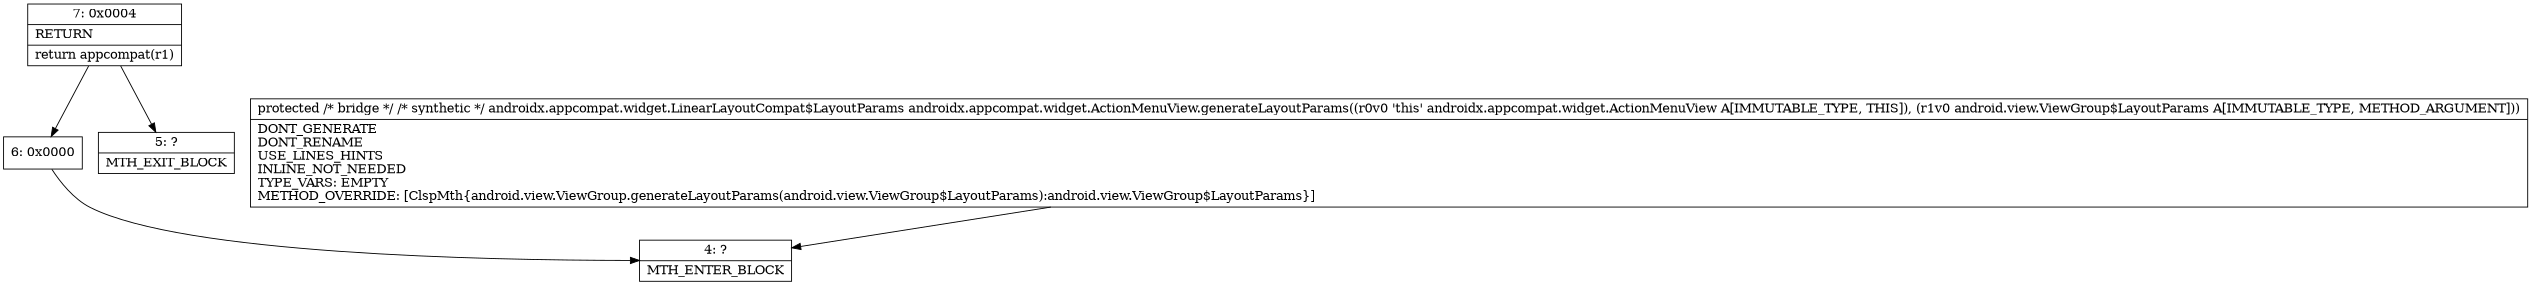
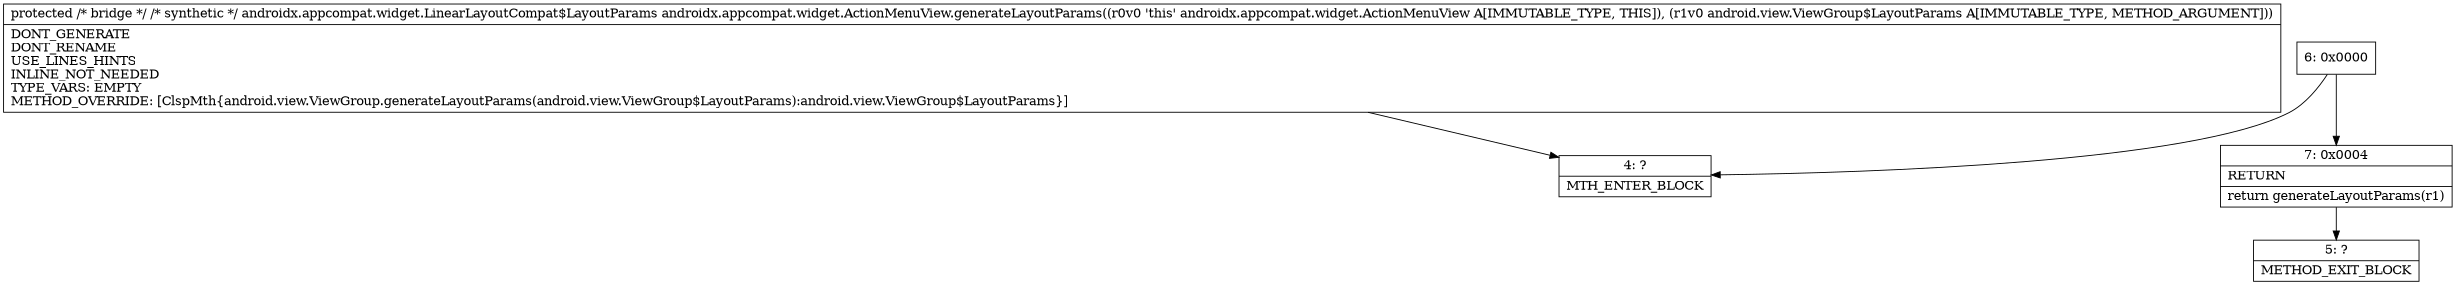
(105, 55) -> (2336, 196)
(72, 97) -> (2336, 105)
(166, 163) -> (2336, 271)
